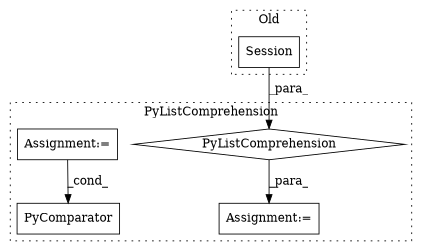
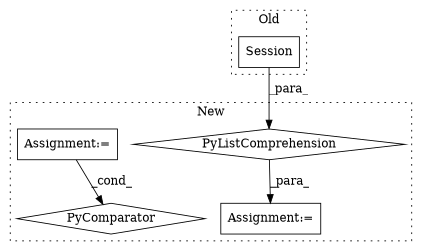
(211, 112) -> (211, 112)
(68, 219) -> (111, 219)
